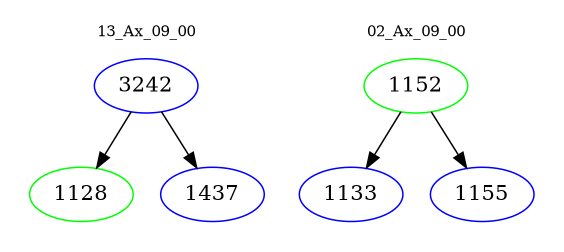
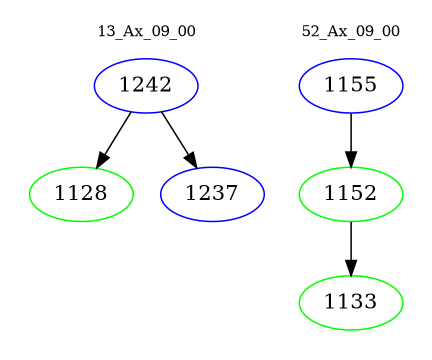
(417, 32) -> (351, 32)
(146, 86) -> (146, 86)
(445, 133) -> (351, 133)
(212, 194) -> (212, 194)
(351, 194) -> (351, 303)
